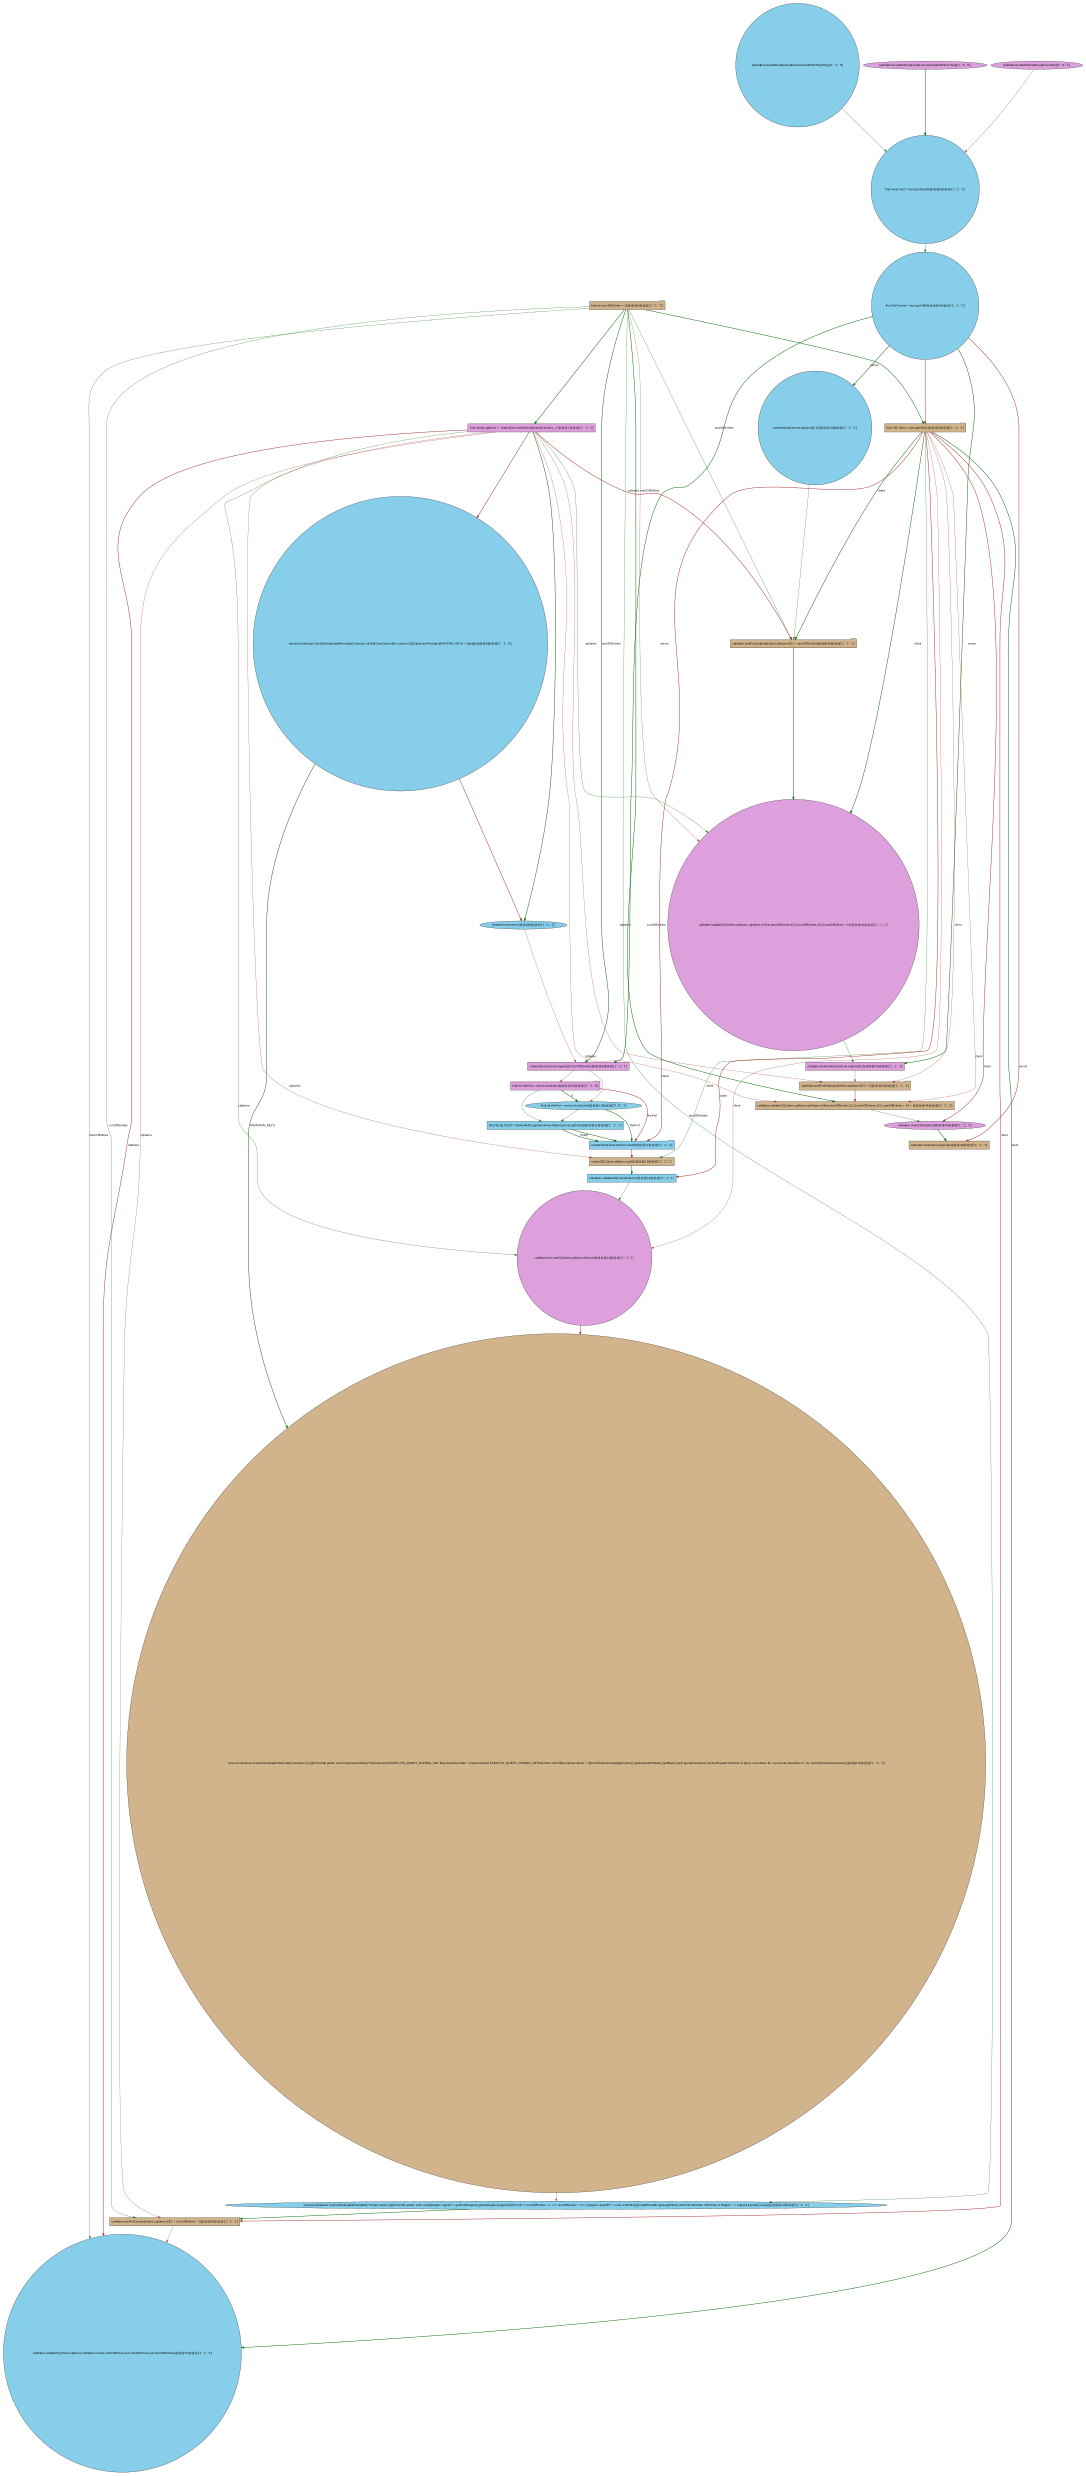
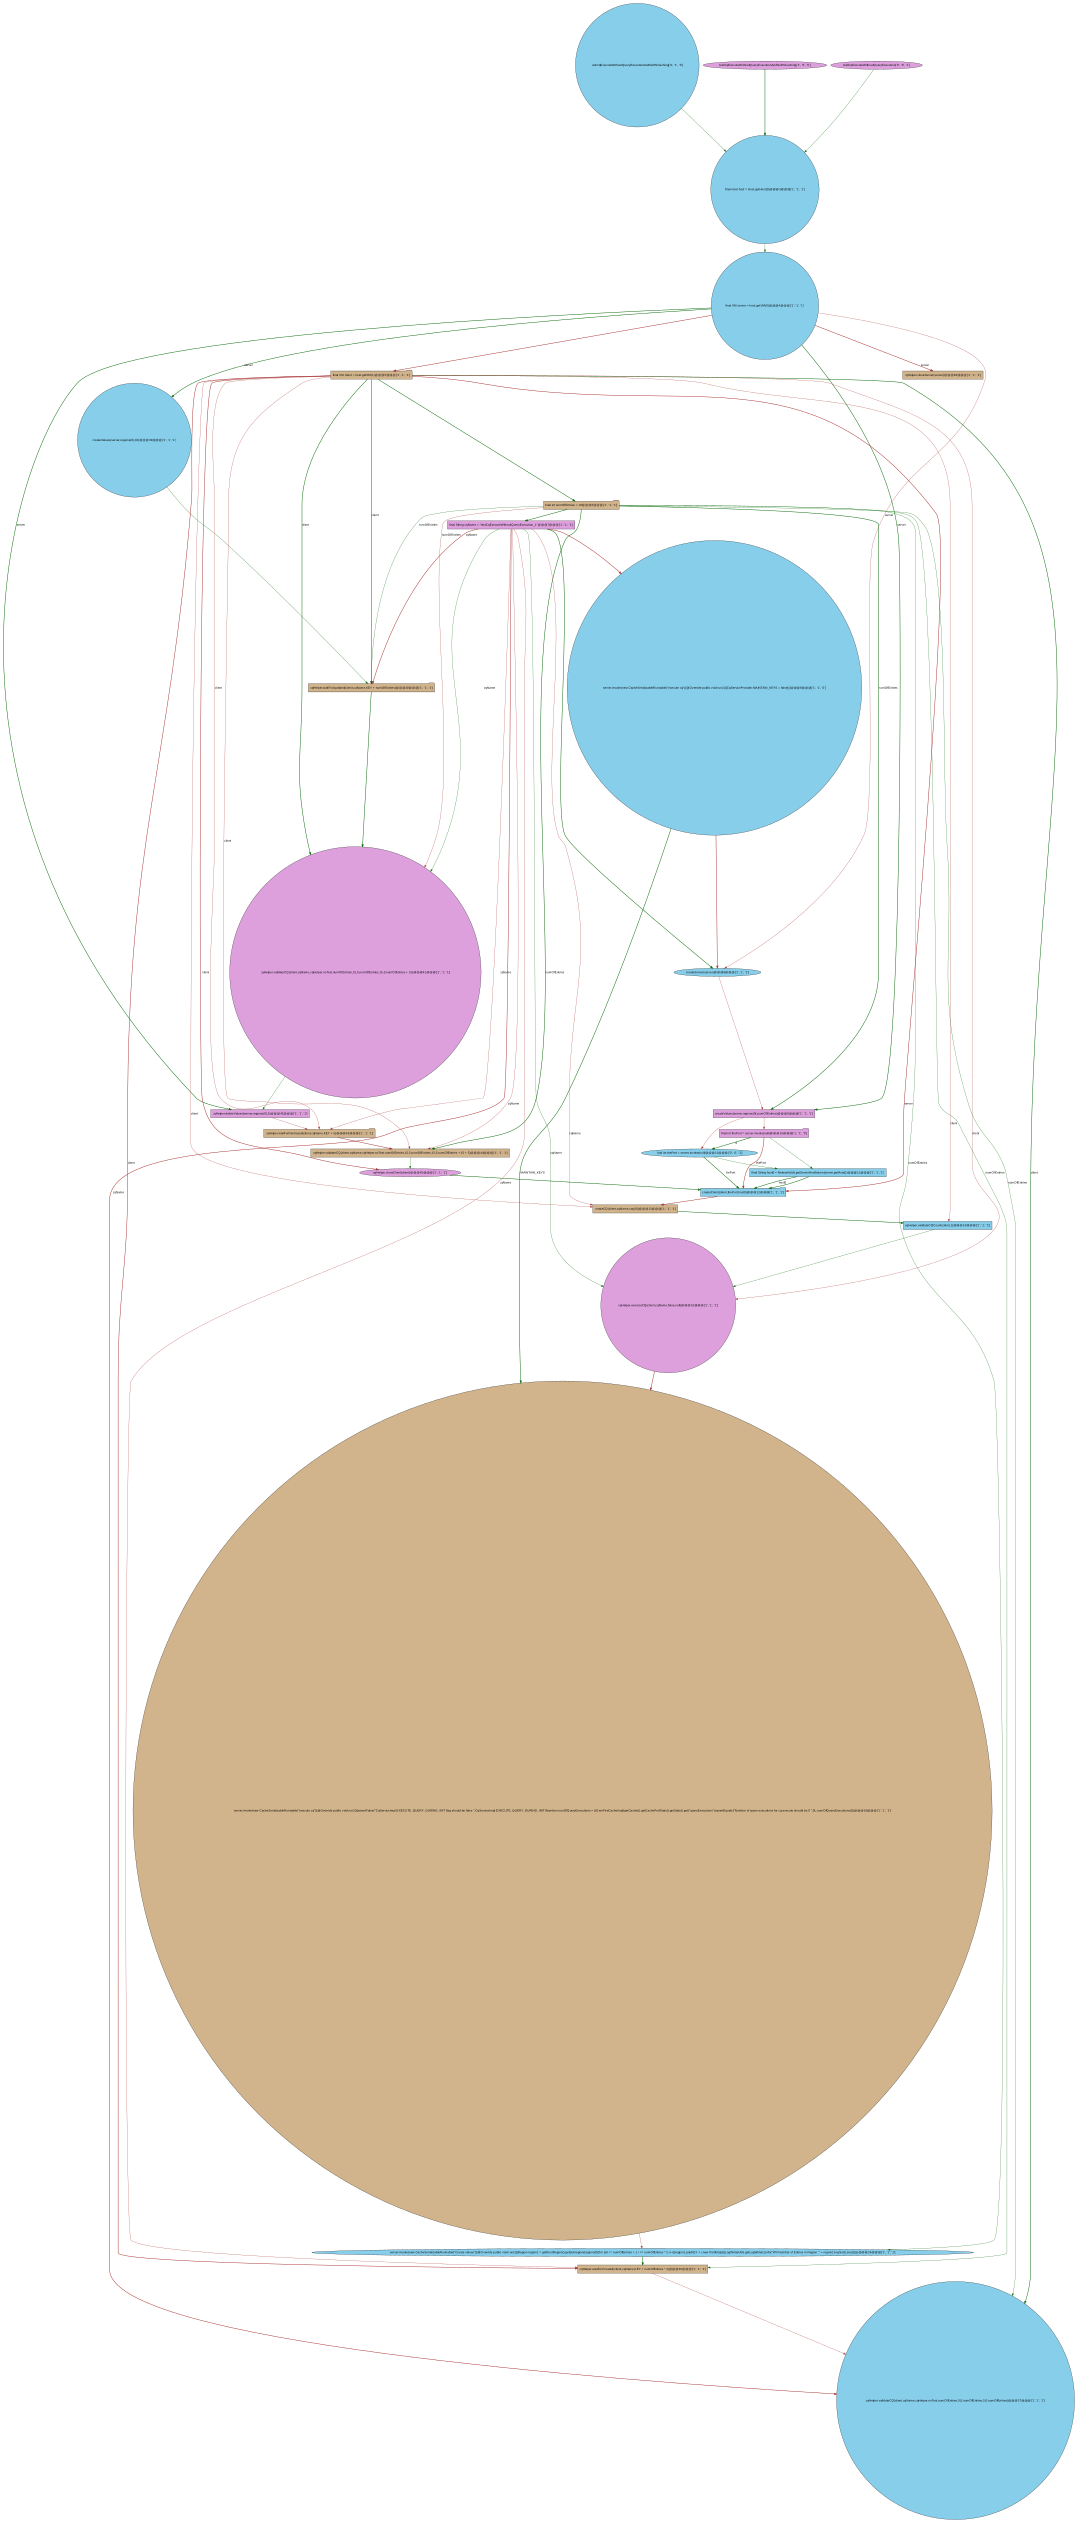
(1002, 112) -> (842, 112)
(791, 341) -> (475, 439)
none -> (870, 590)
(927, 899) -> (192, 904)
(938, 914) -> (950, 563)
(665, 1076) -> (908, 1104)
(941, 1134) -> (574, 1182)
